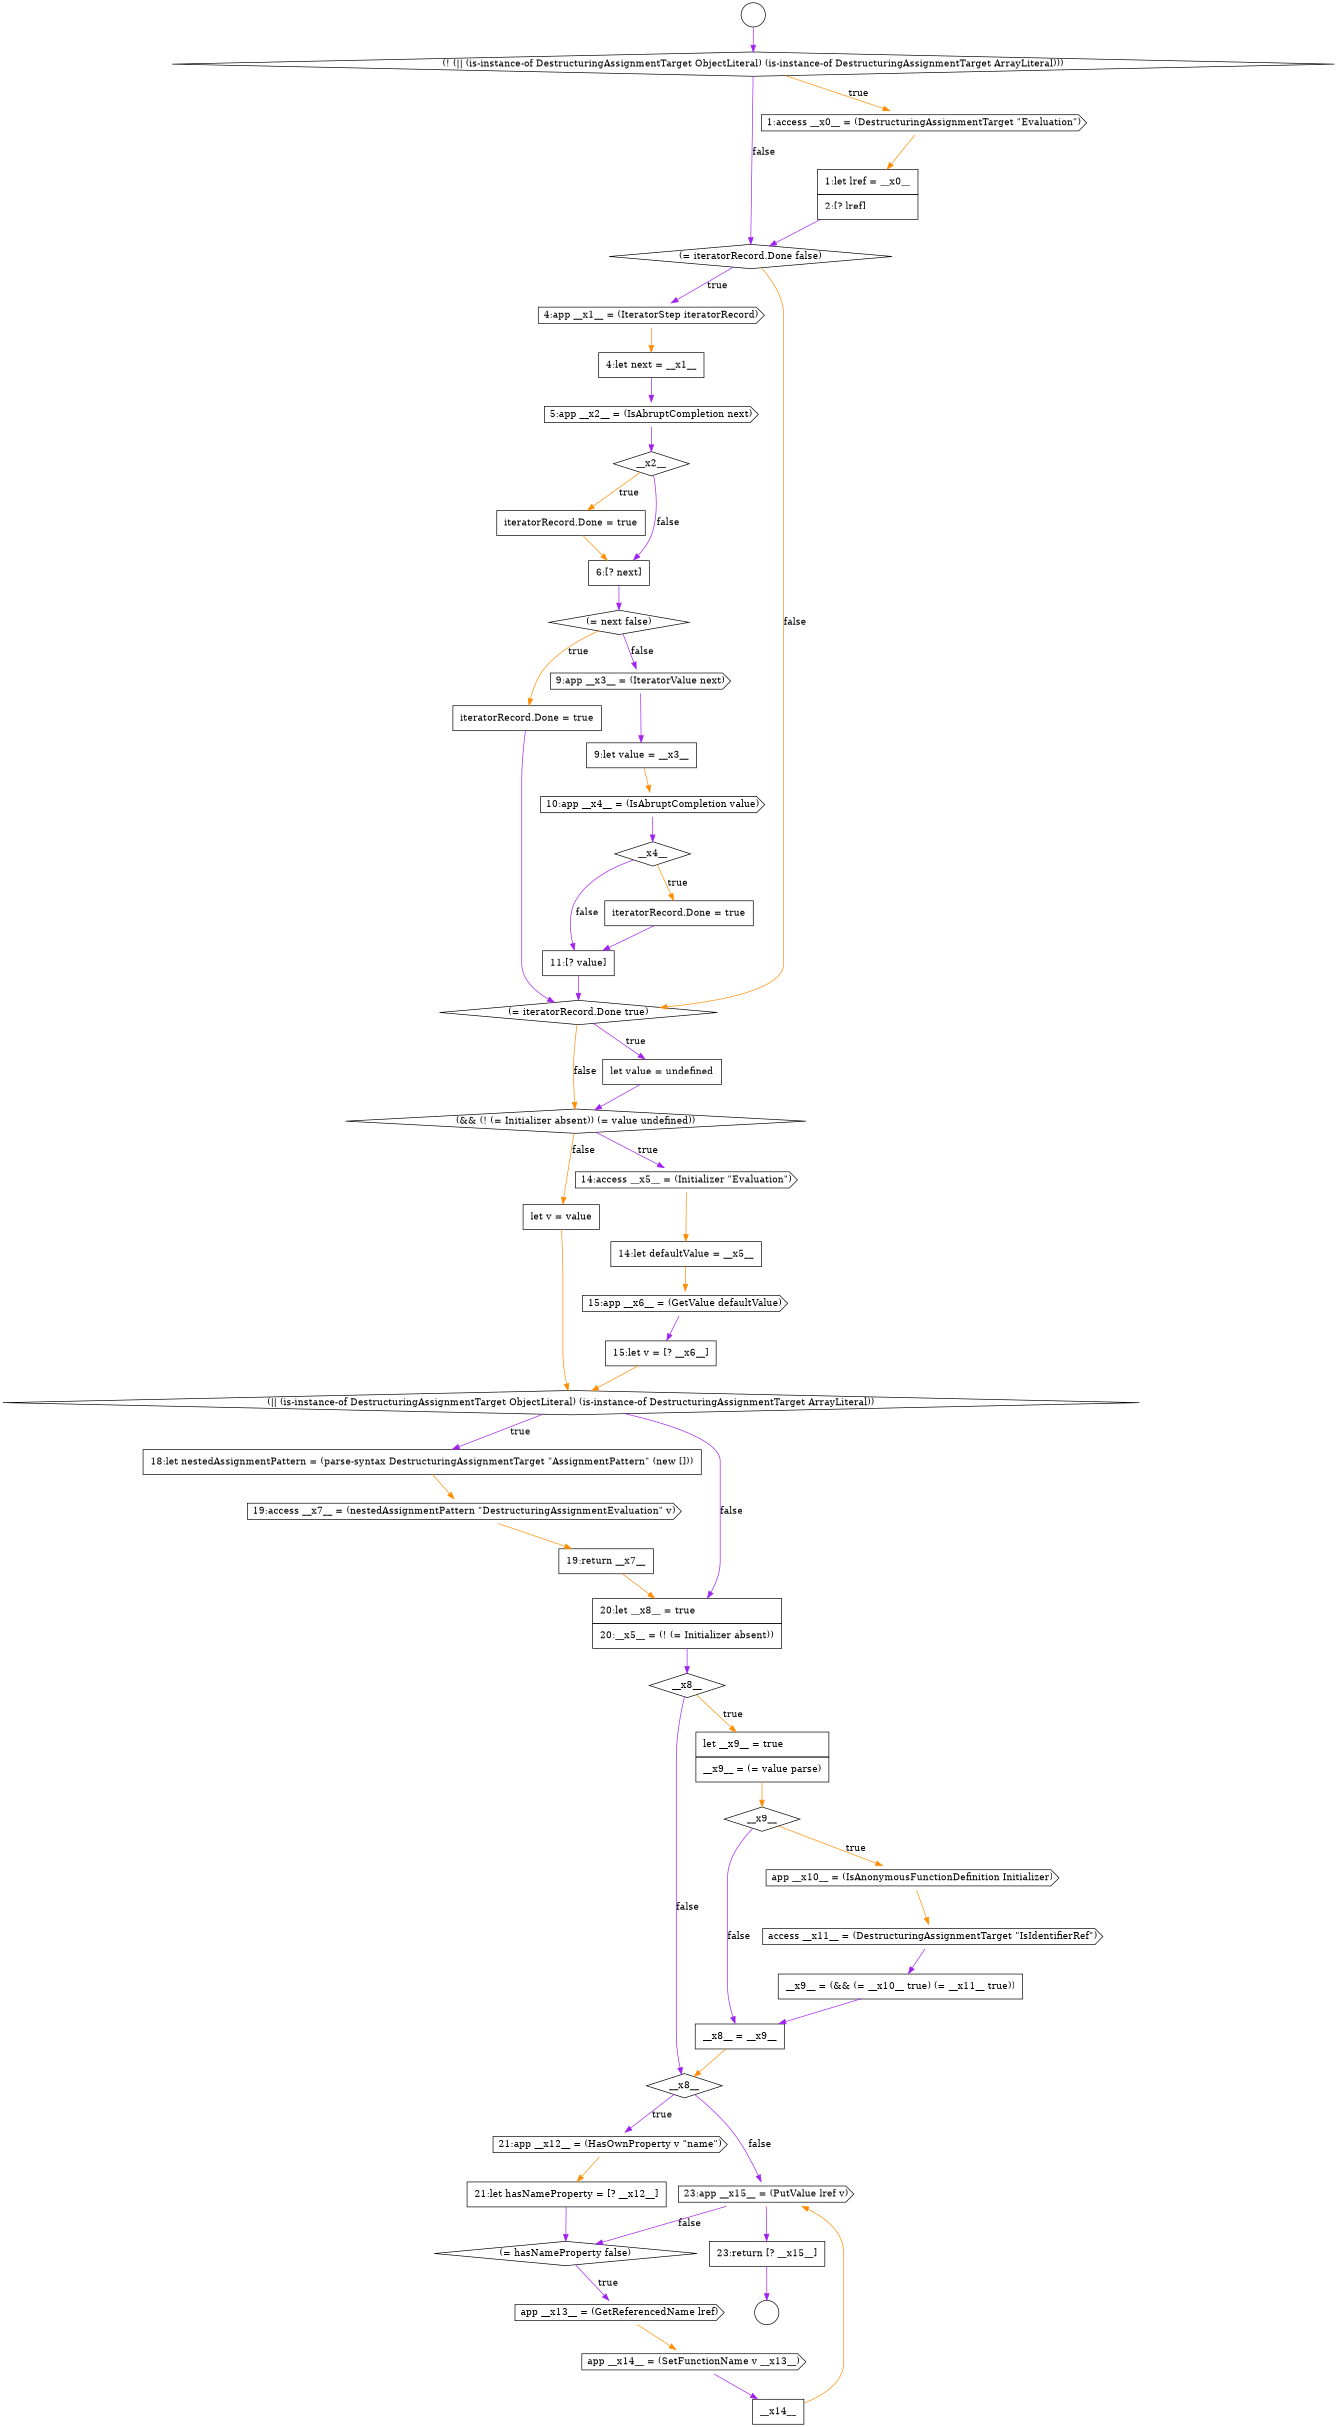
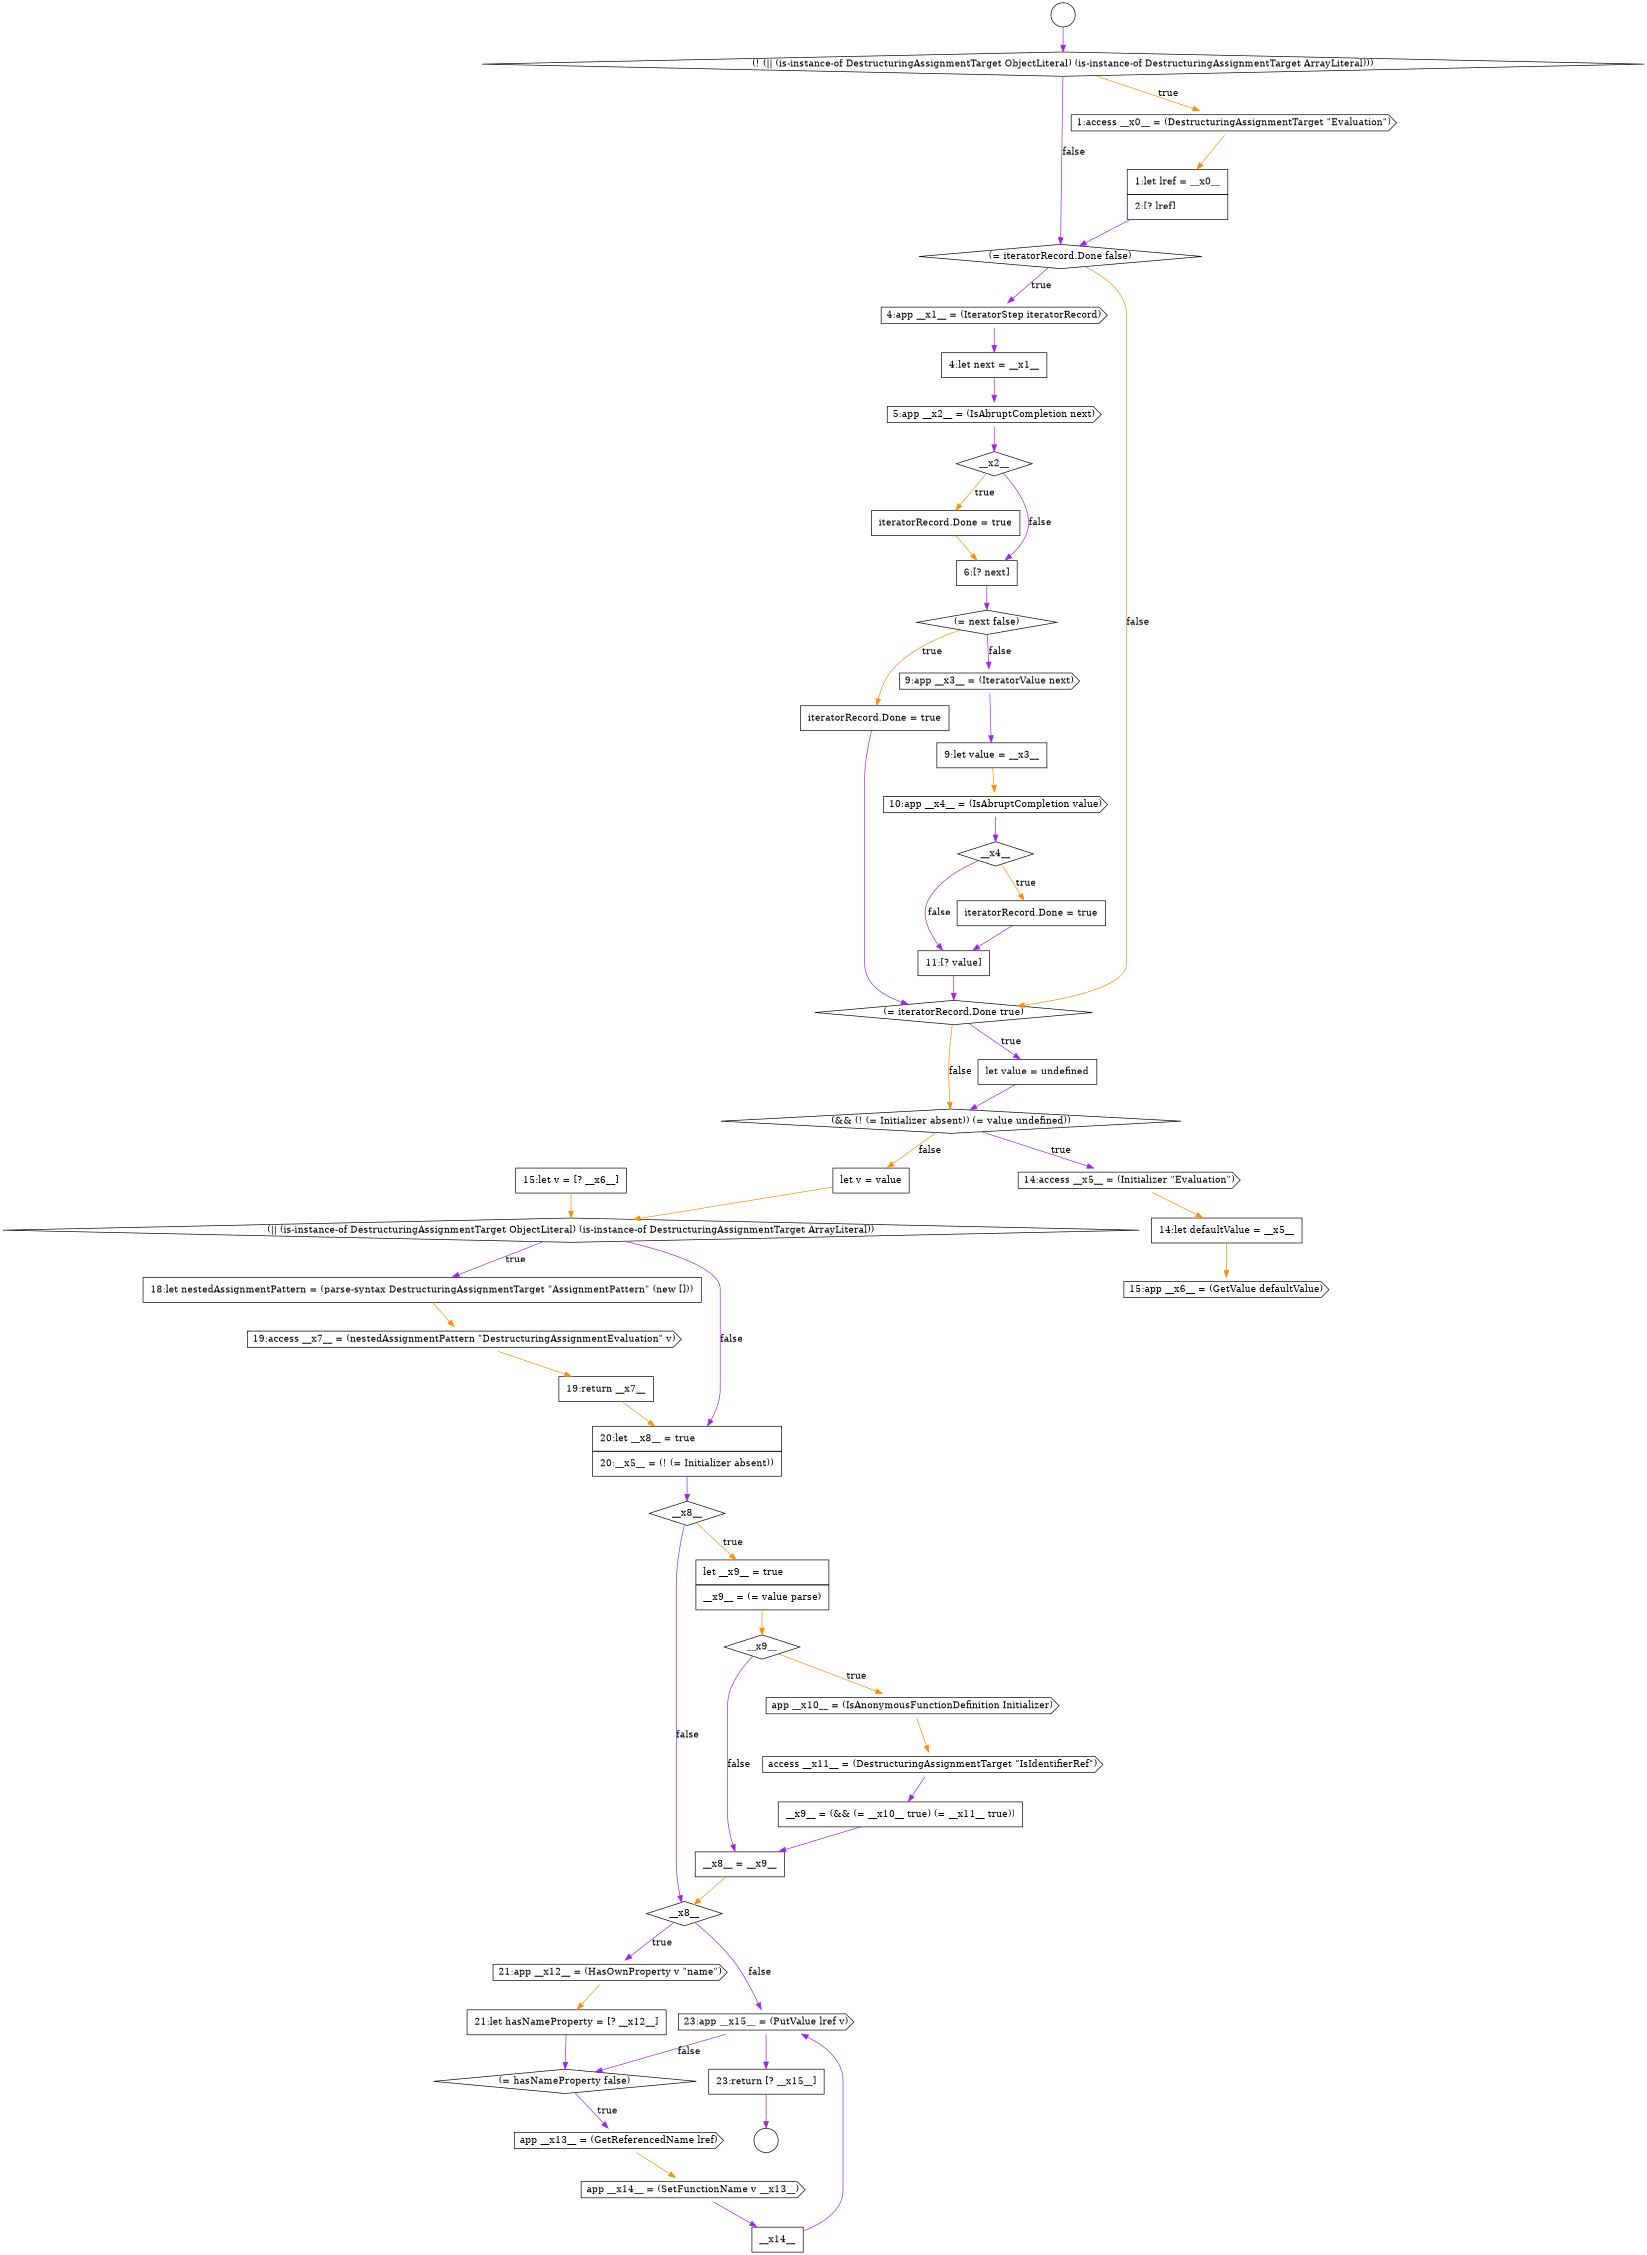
(651, 337) -> (994, 337)
(675, 1325) -> none
(844, 2308) -> (843, 2136)
